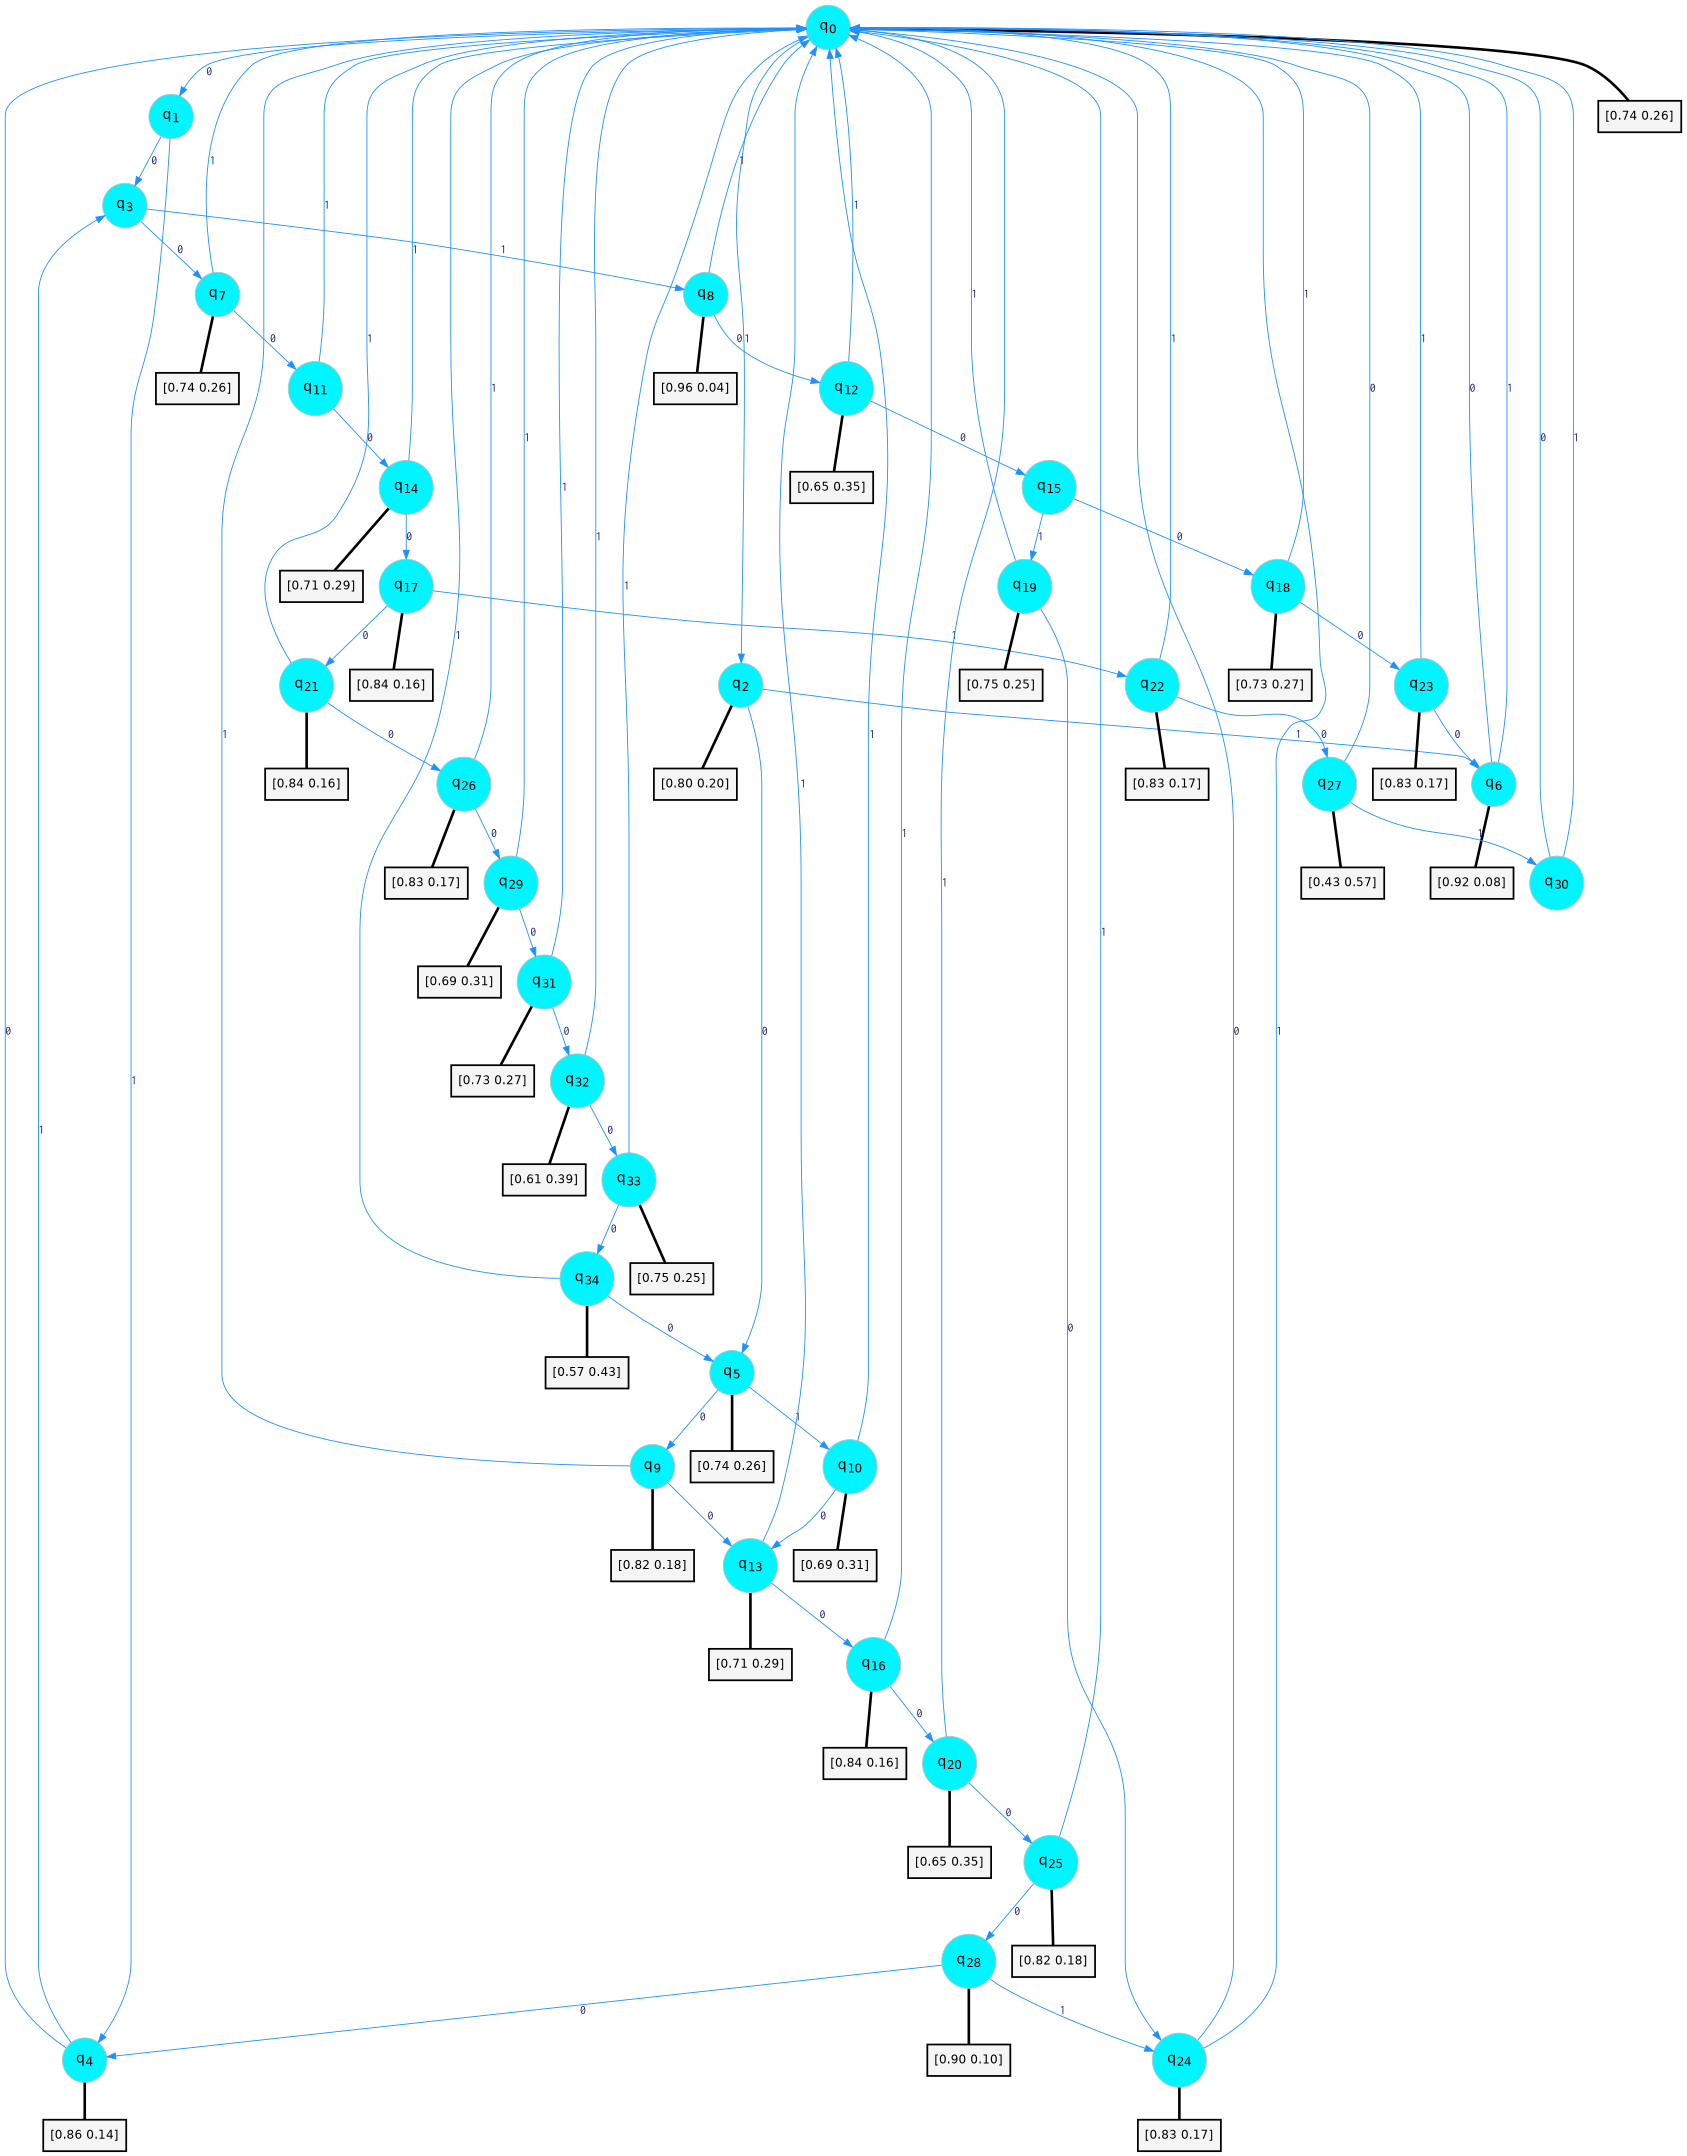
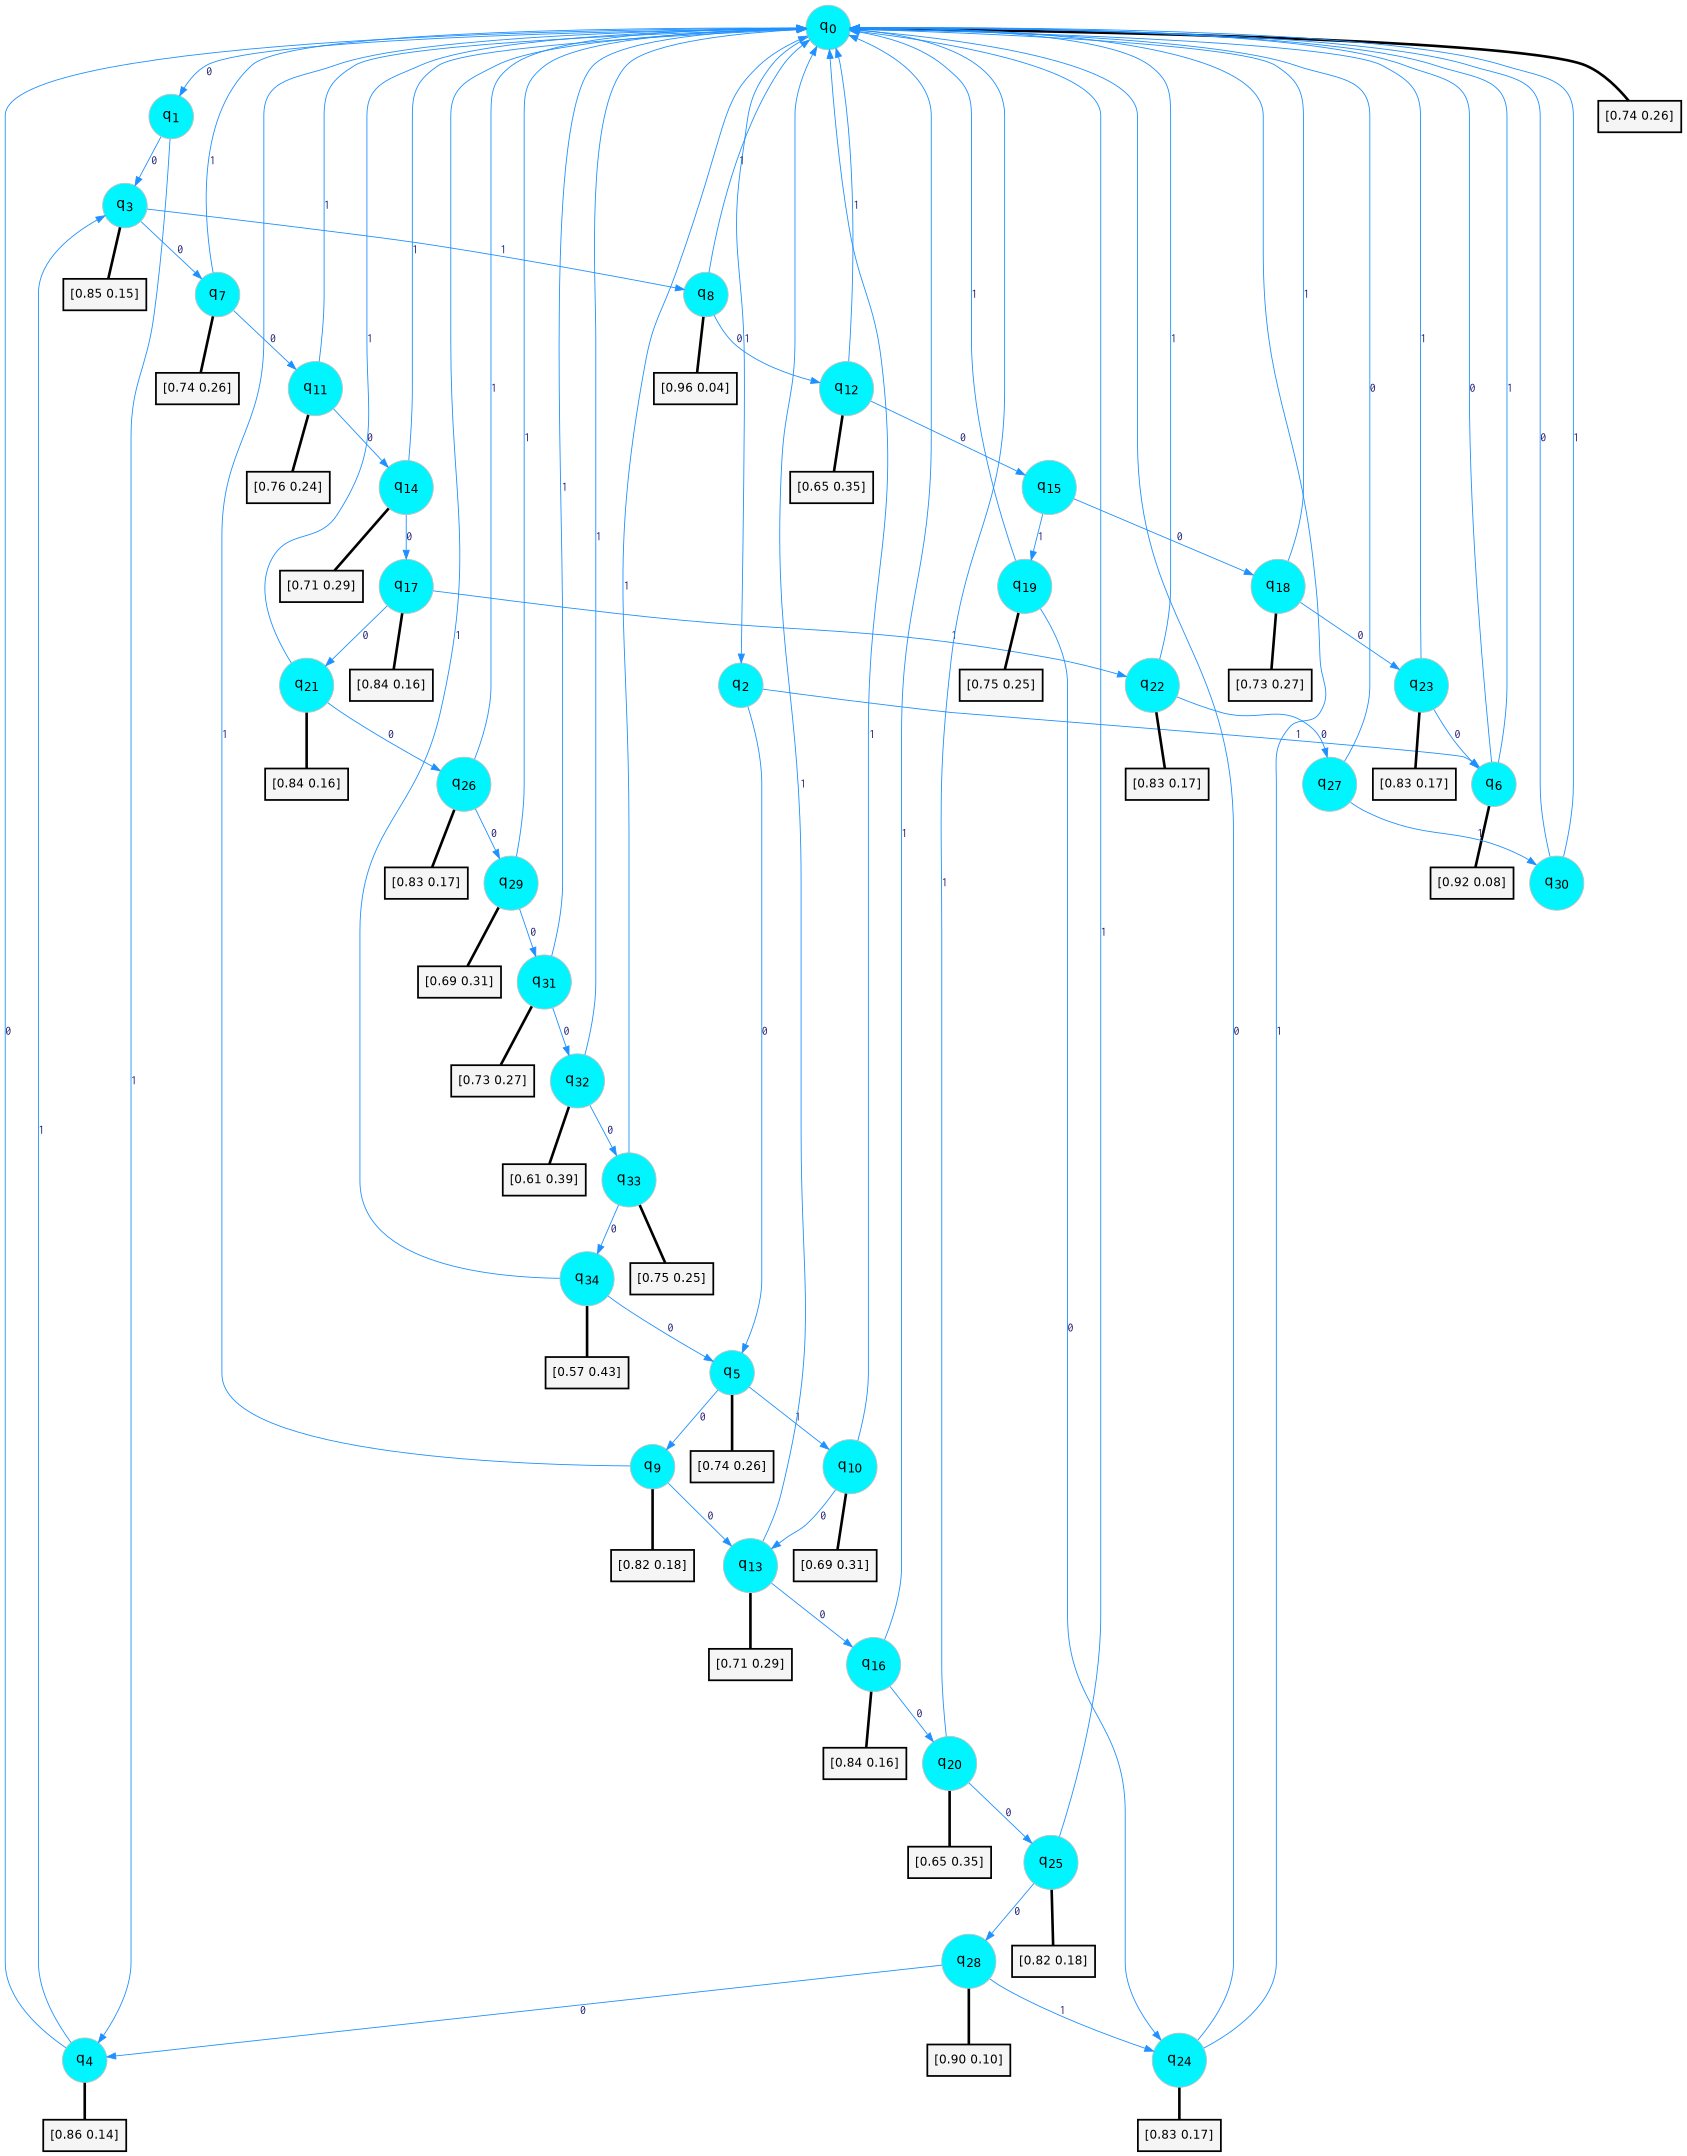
none -> (105, 295)
none -> (288, 487)
(695, 784) -> none
(1343, 883) -> none
